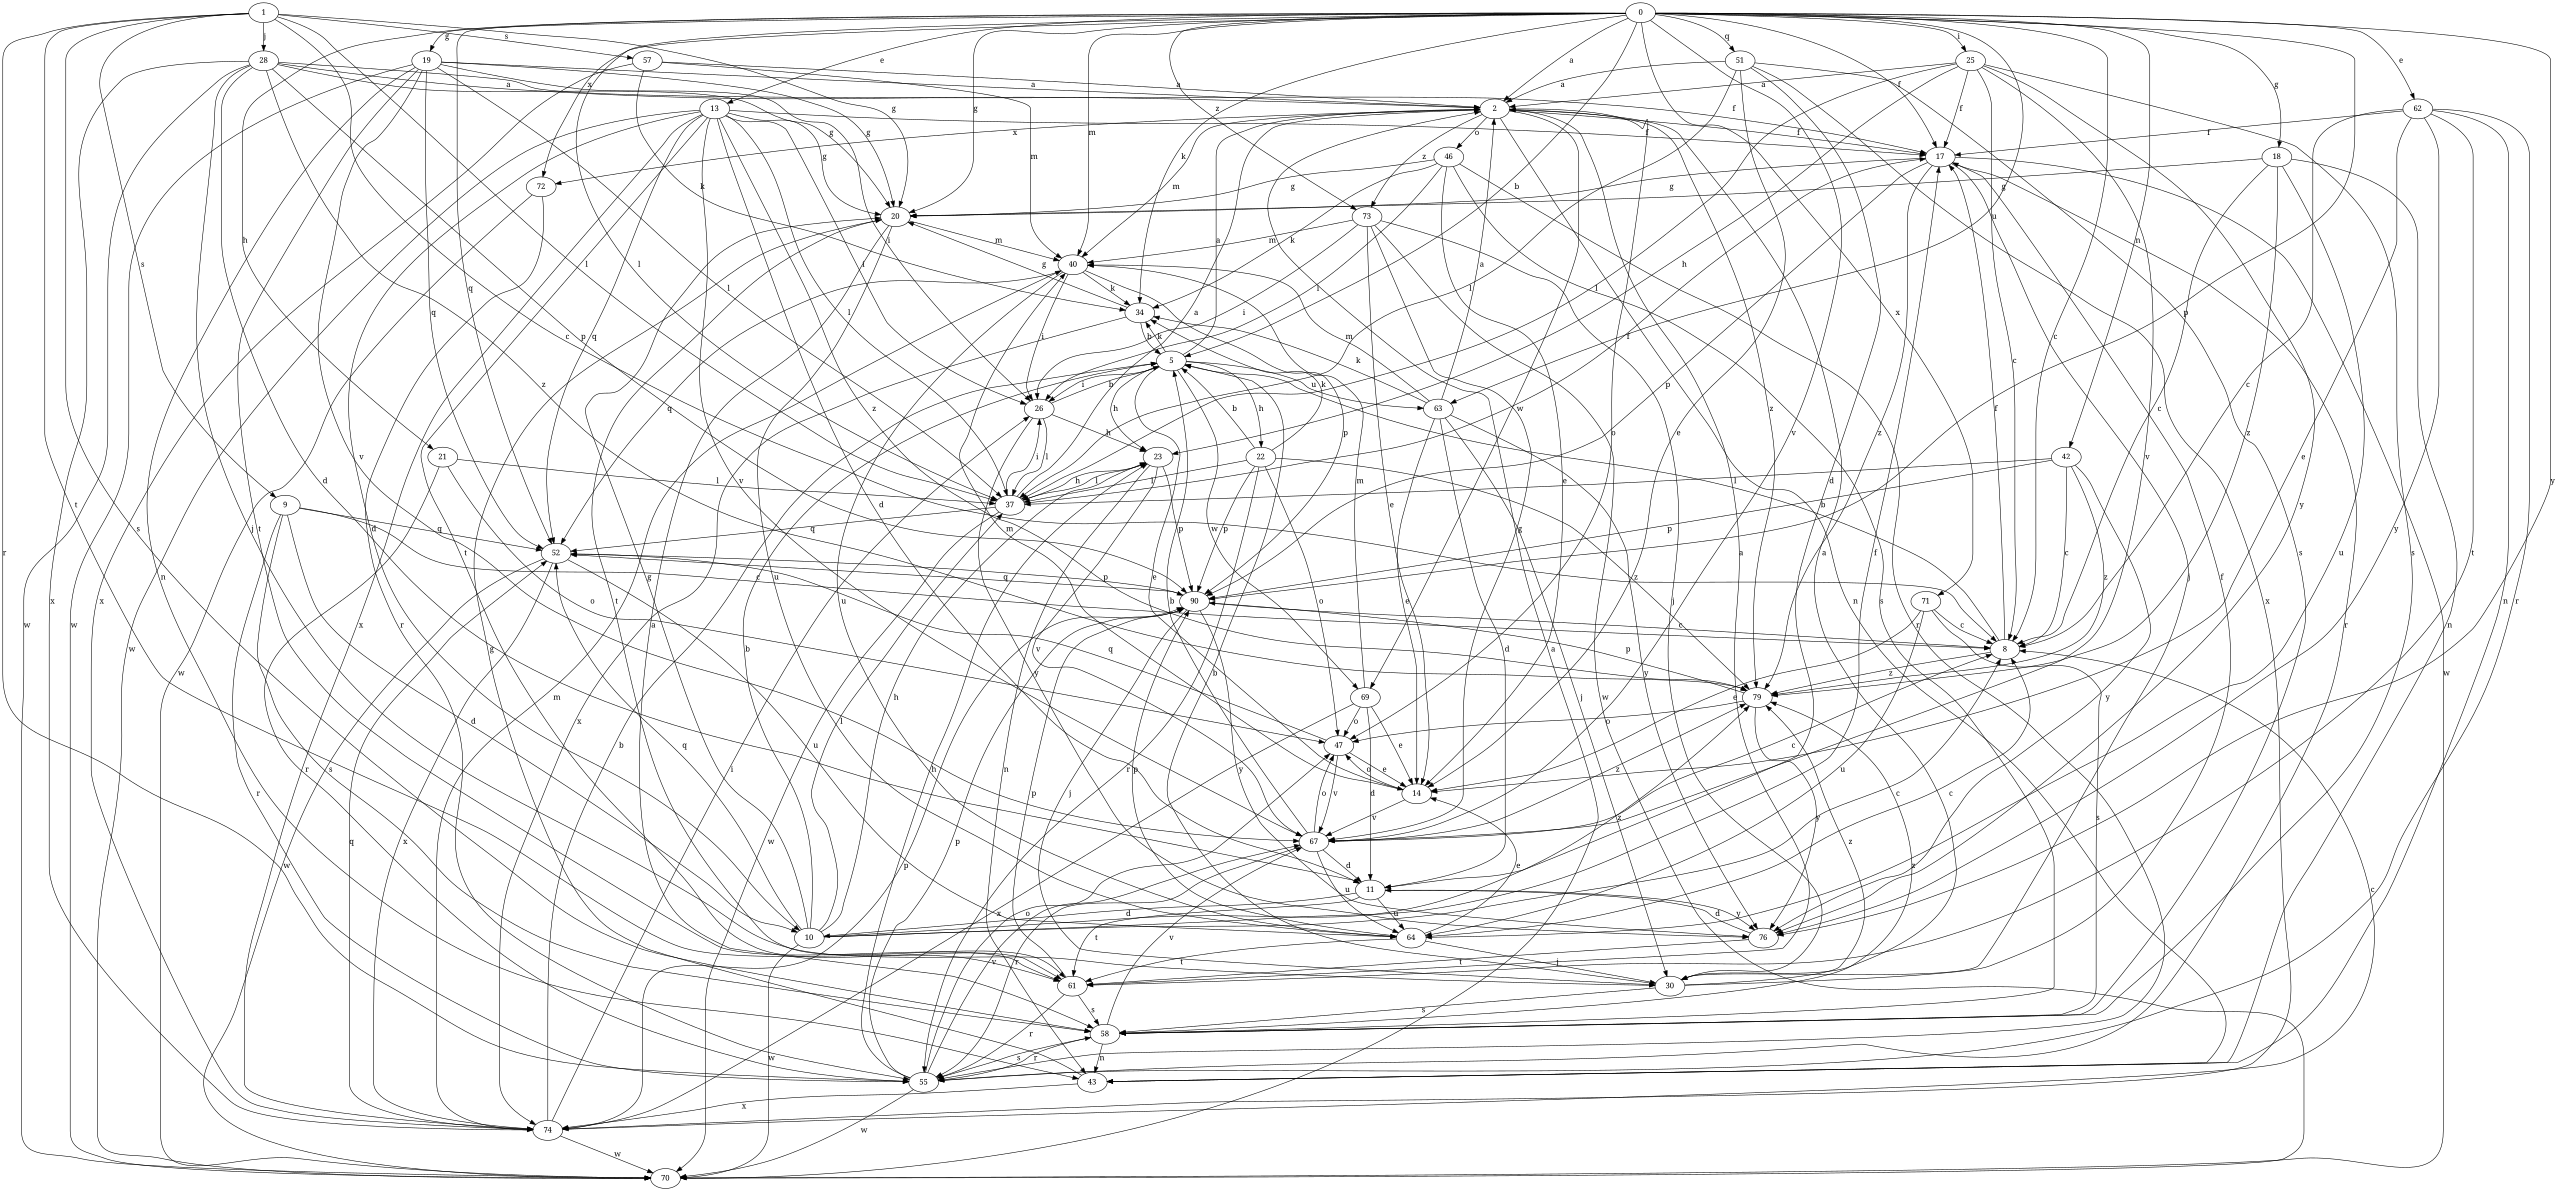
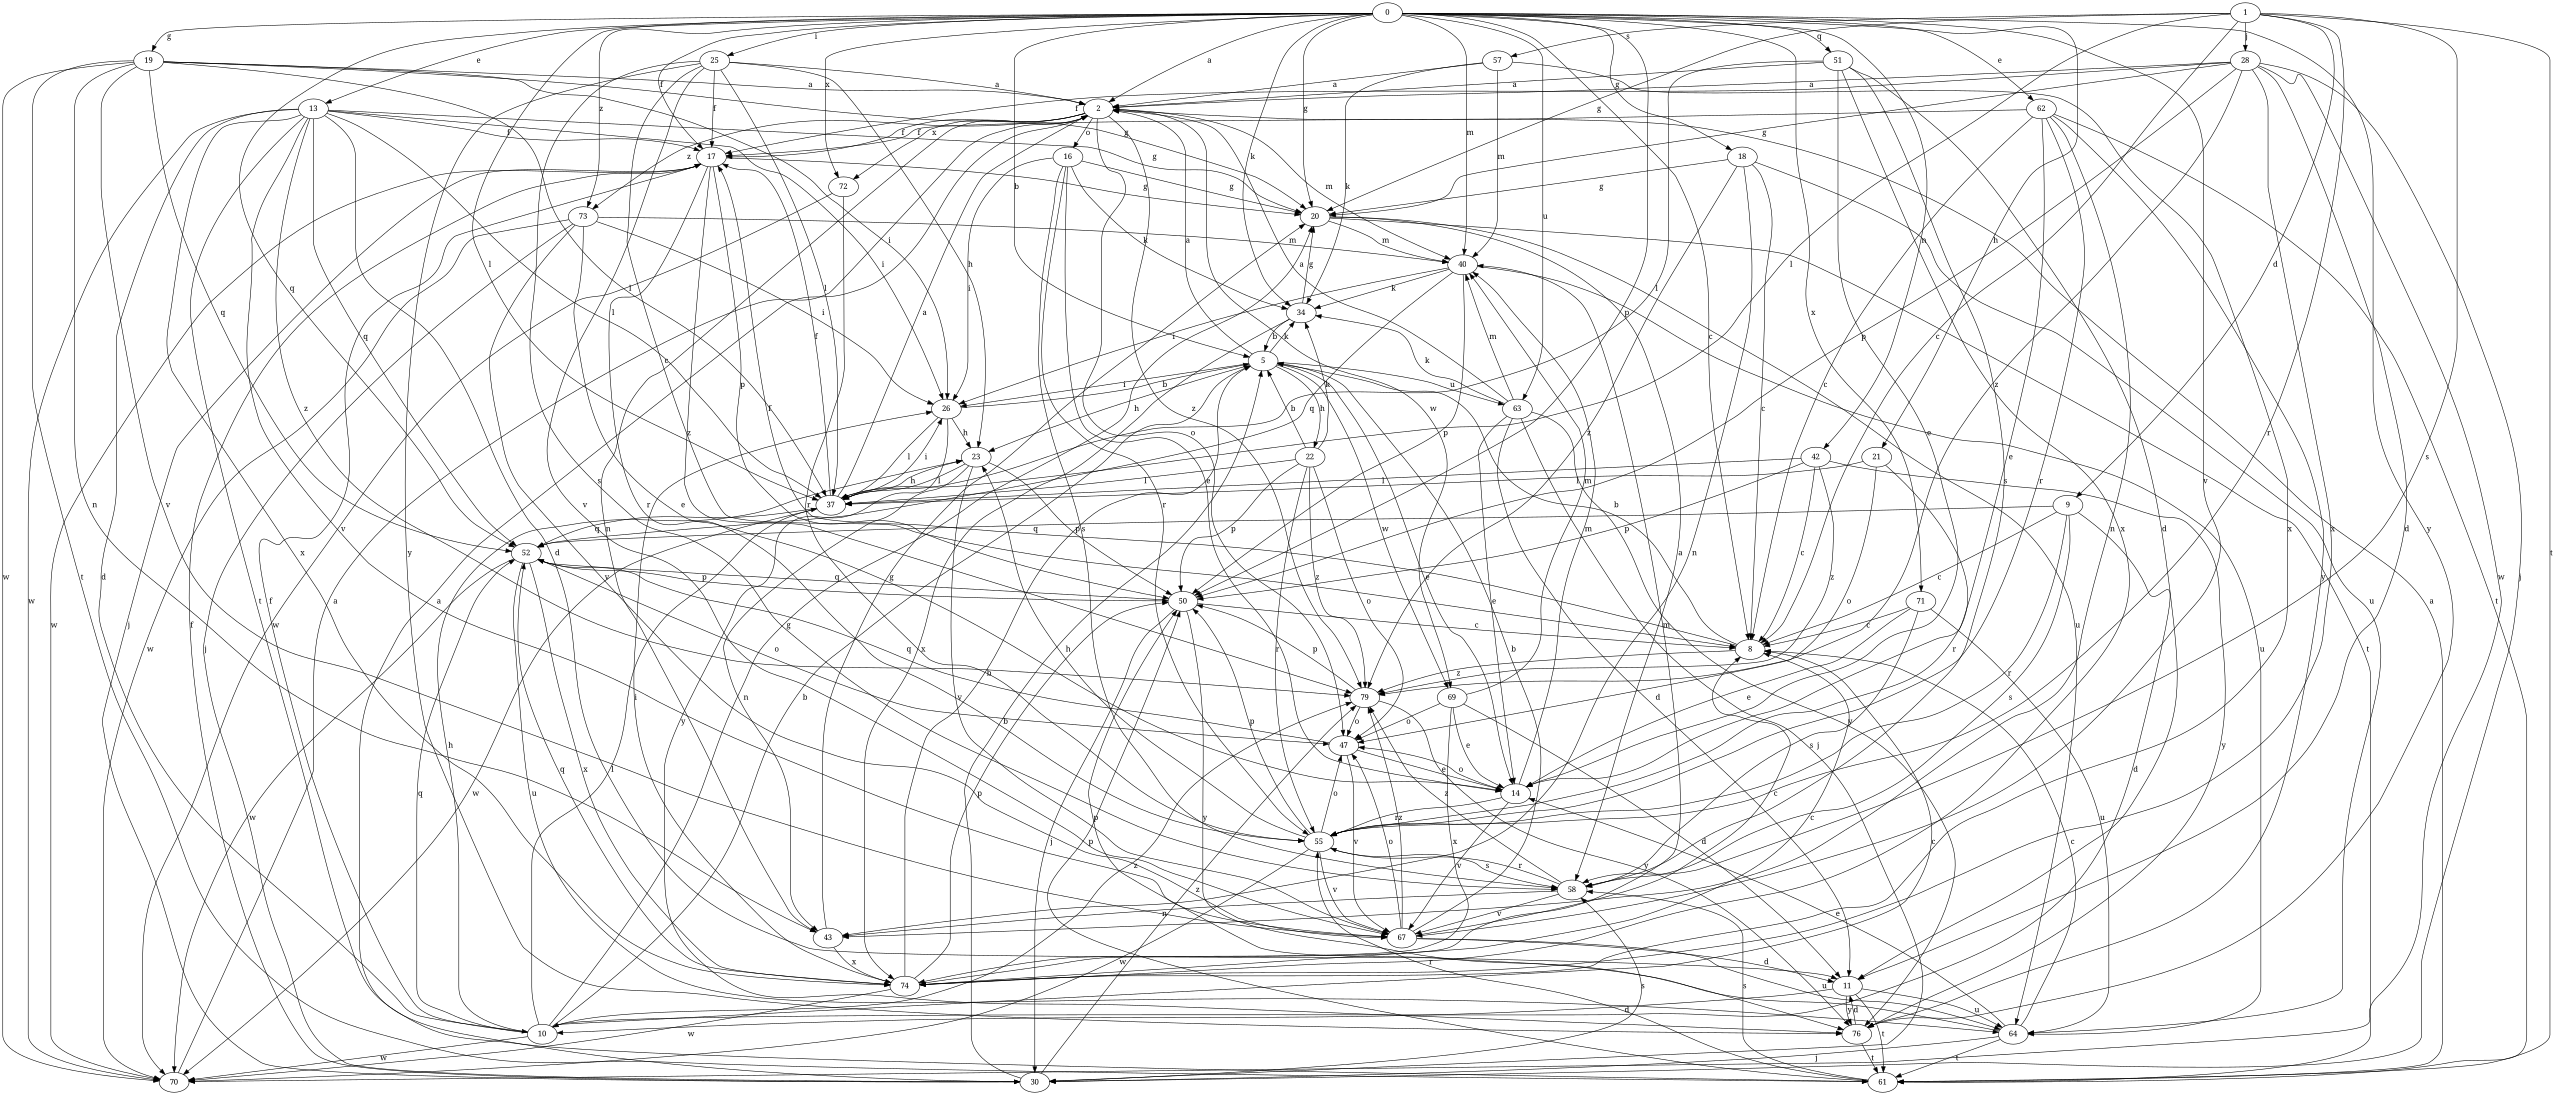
(1449, 157) -> (1068, 157)
(143, 265) -> (2276, 265)
(1520, 529) -> (607, 577)
(1195, 601) -> (1183, 601)
none -> (917, 708)
(1059, 910) -> (1418, 809)
